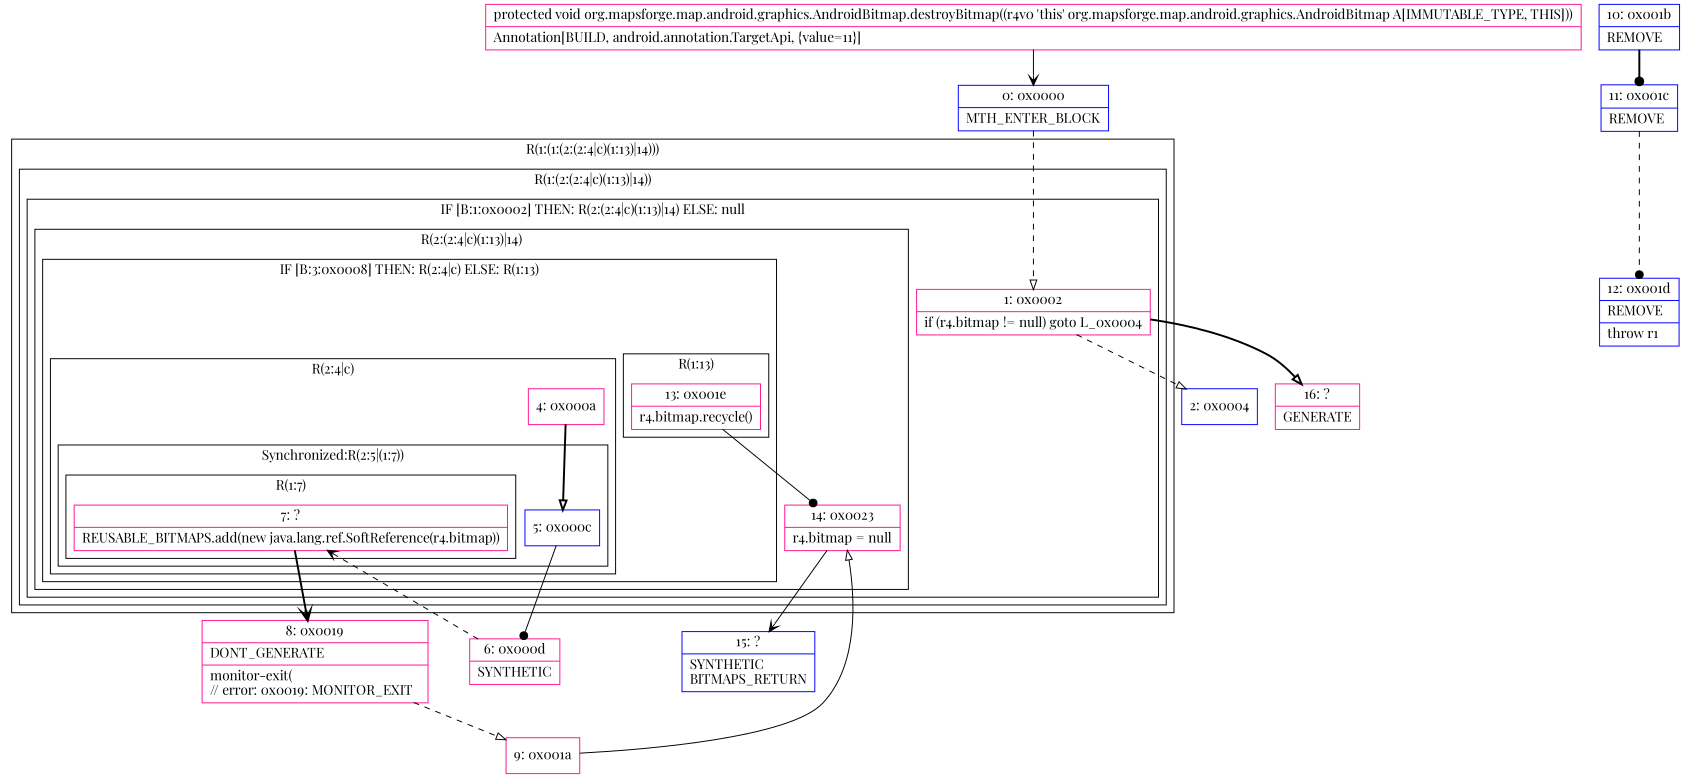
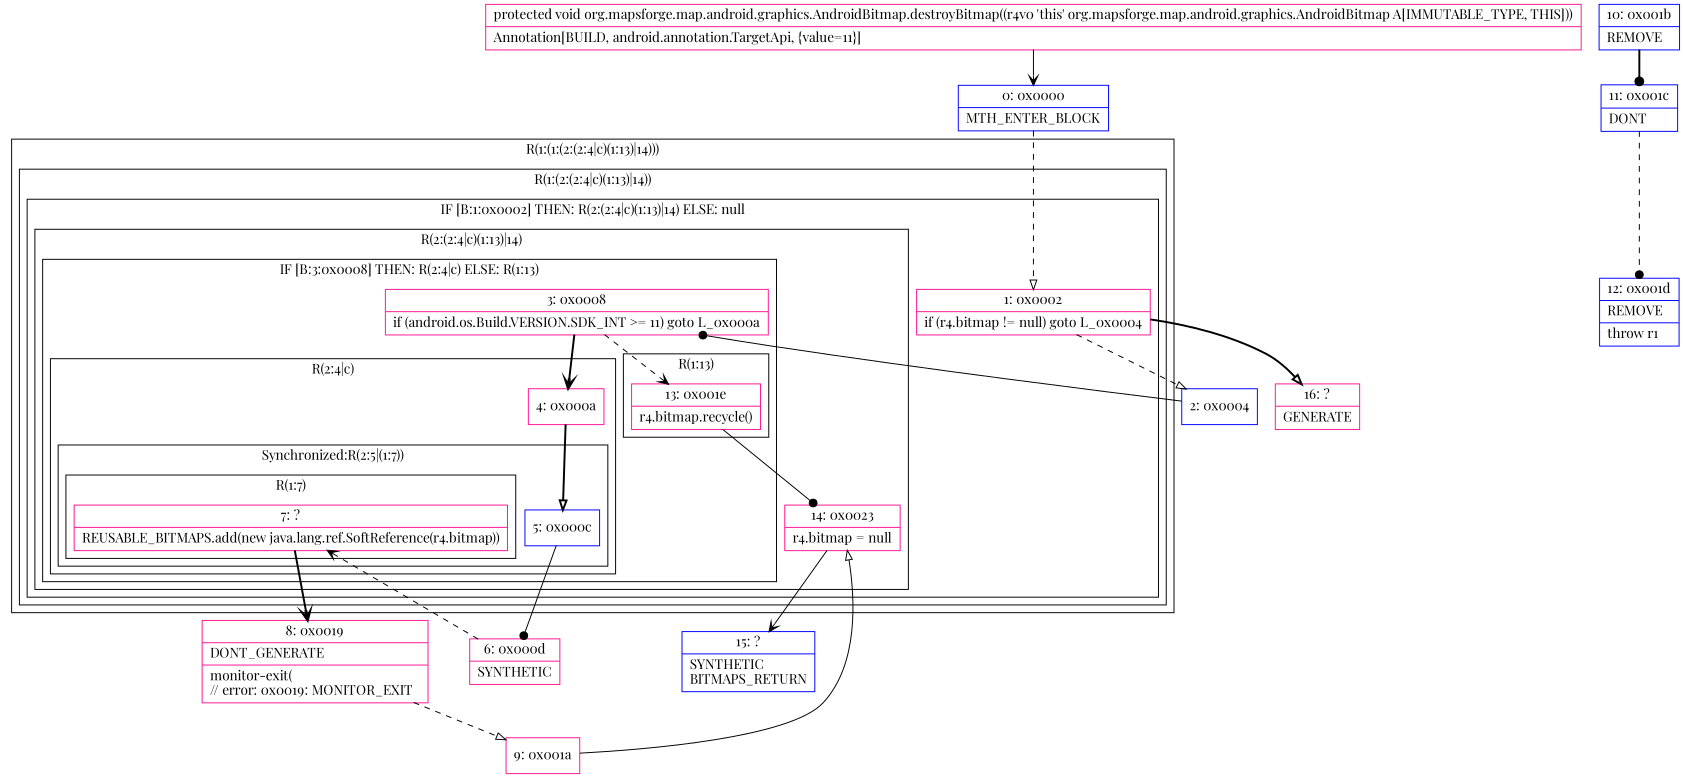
(1637, 119) -> (1628, 119)
none -> (577, 312)
